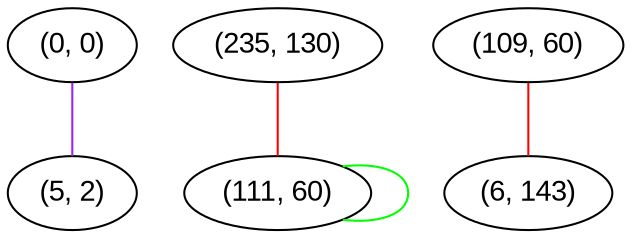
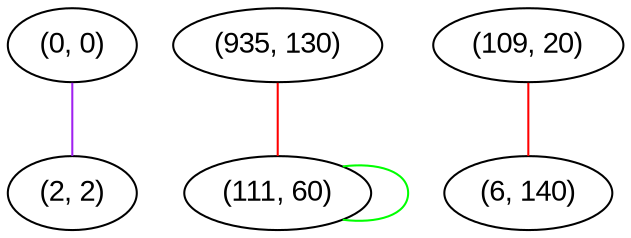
(278, 45) -> (278, 45)
(528, 45) -> (528, 45)
(72, 193) -> (72, 193)
(528, 193) -> (528, 193)
